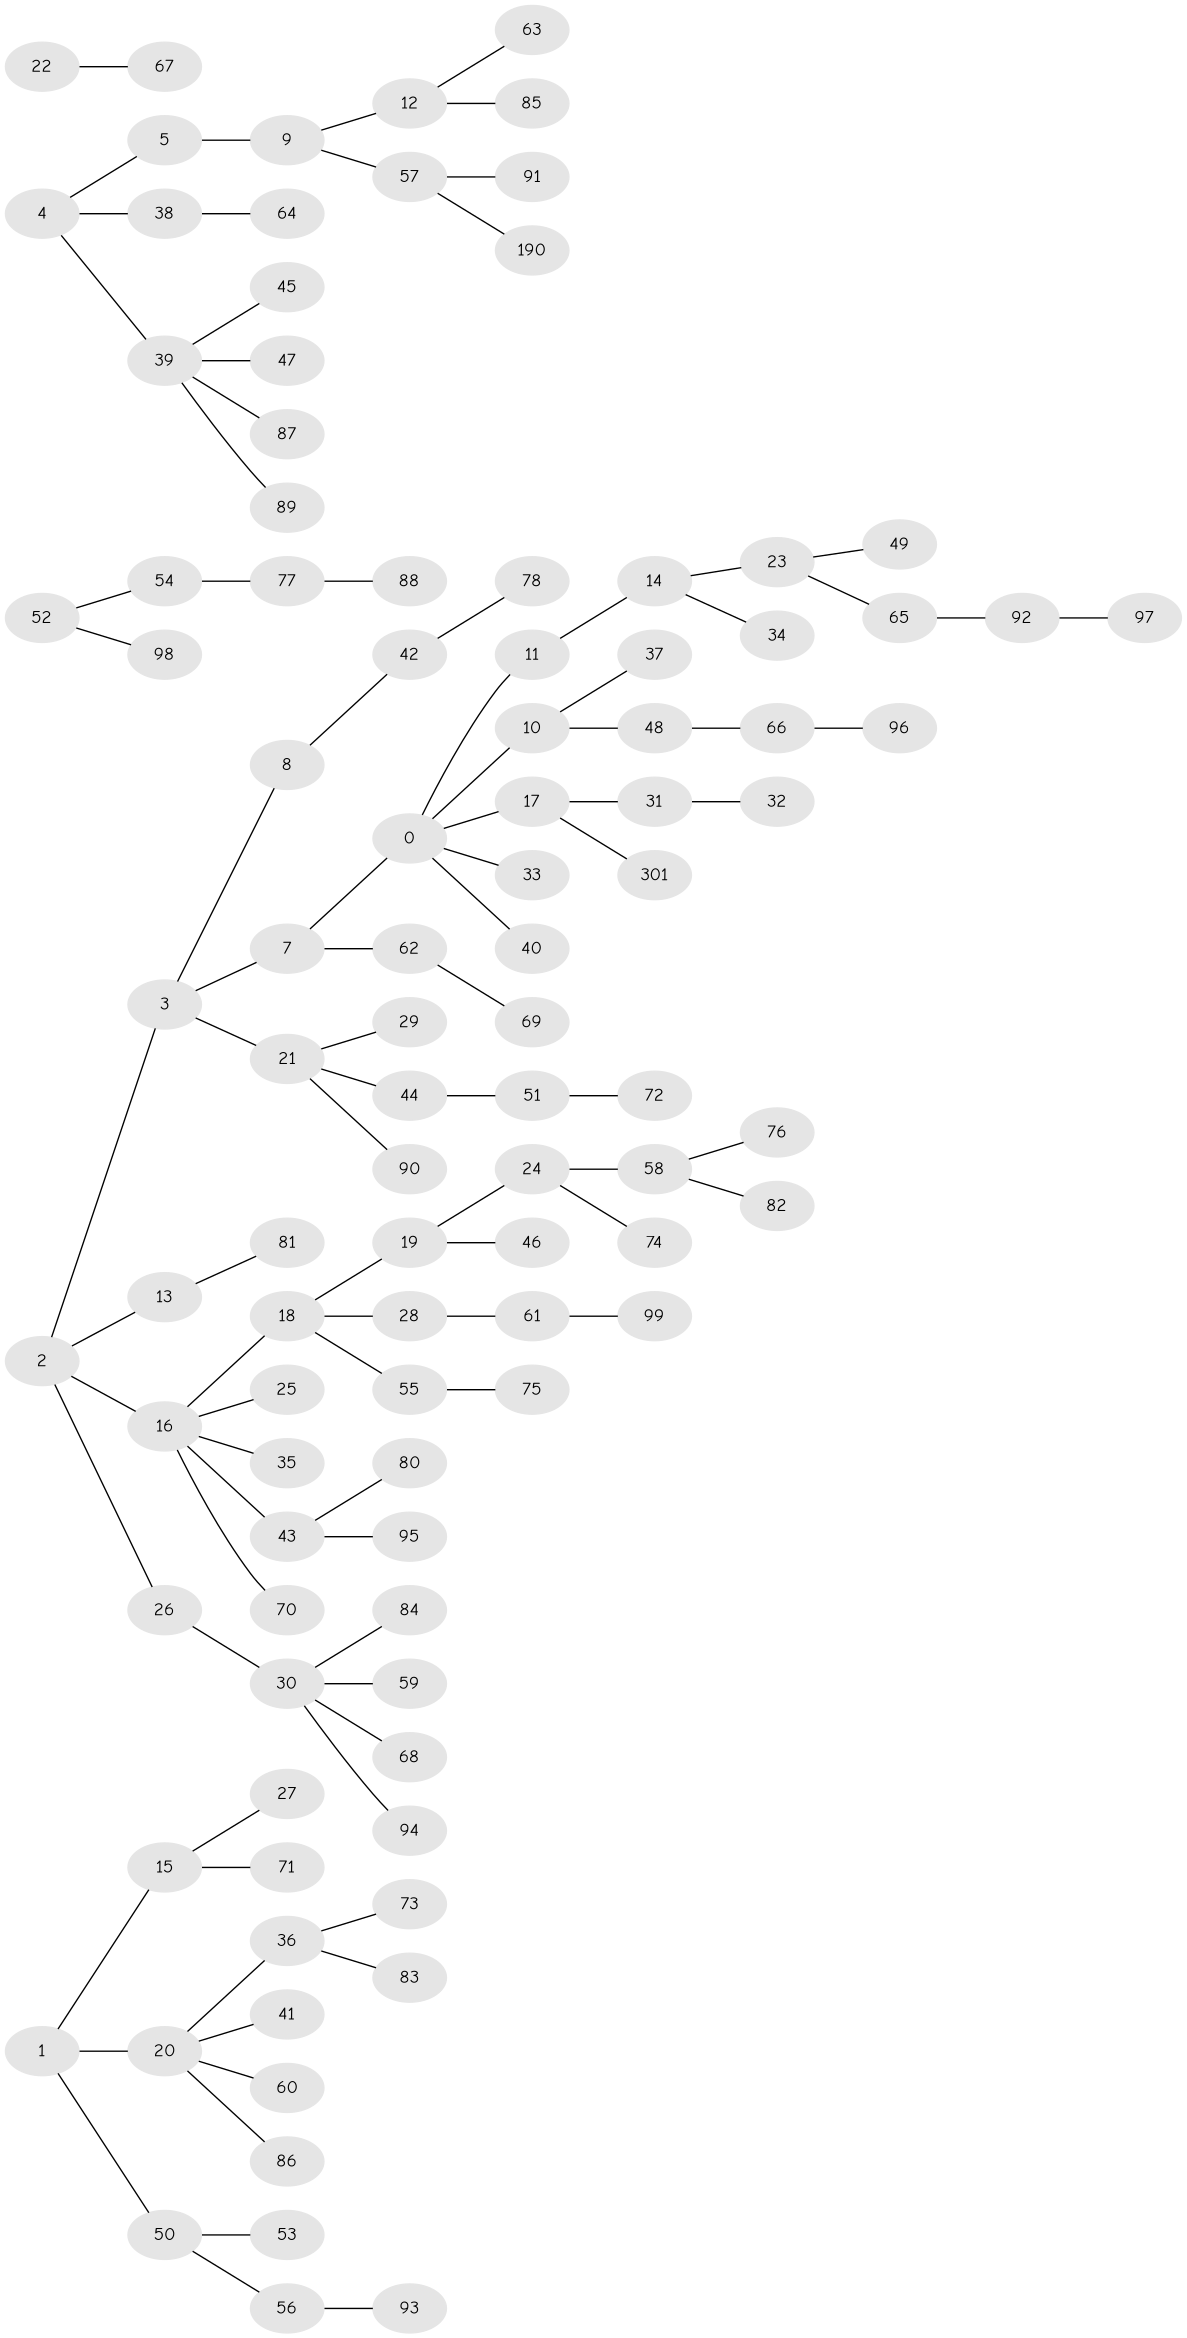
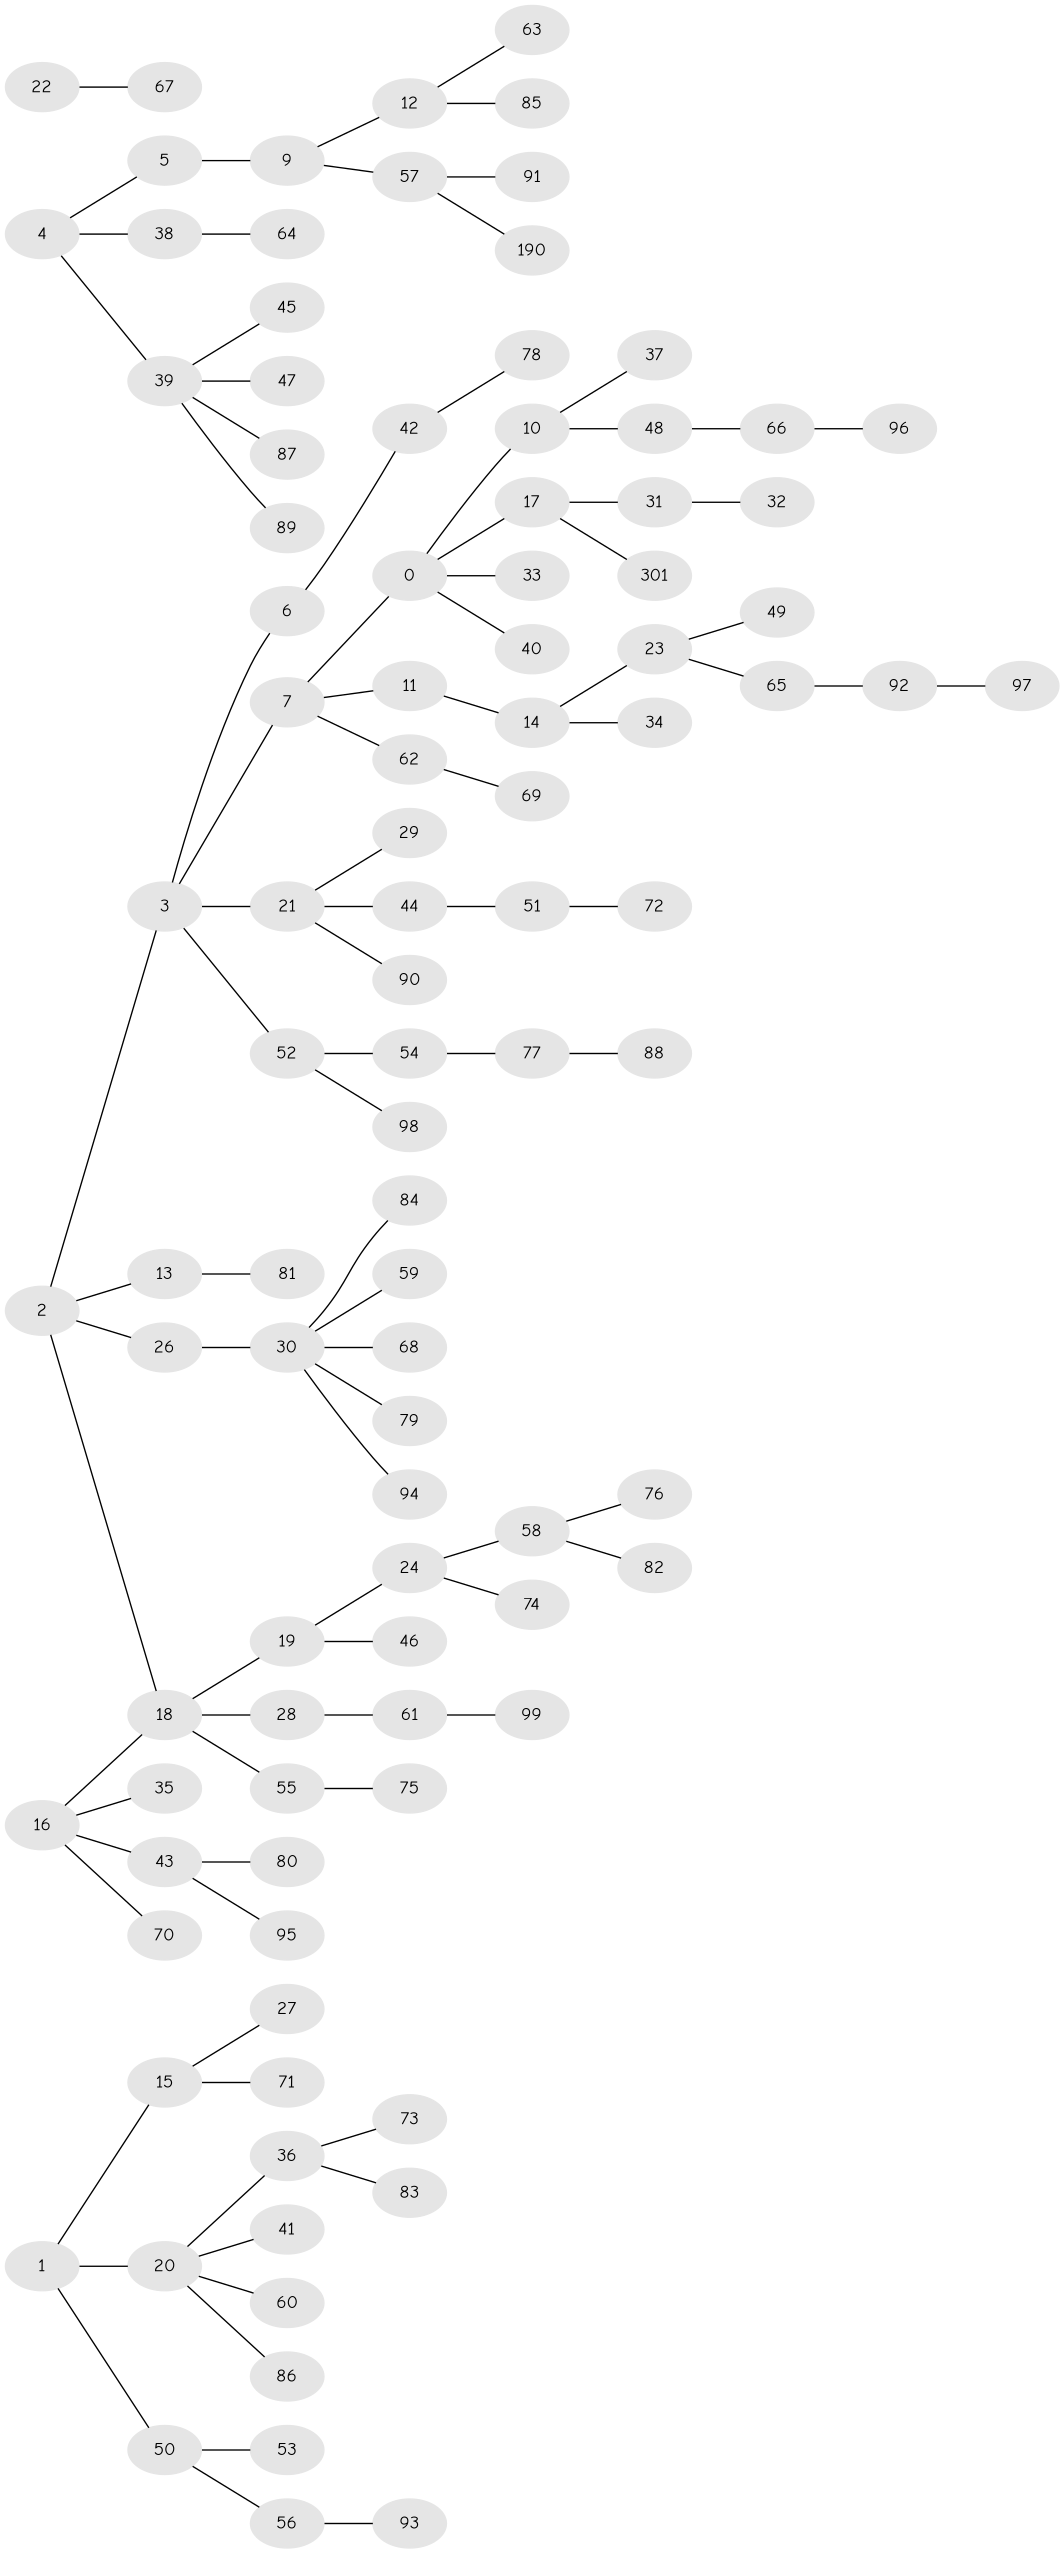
(462, 742) -> (349, 694)
(287, 765) -> (287, 611)
none -> (226, 980)
(287, 1390) -> none
(104, 1394) -> (103, 1513)
none -> (410, 1421)
